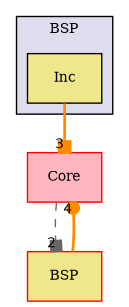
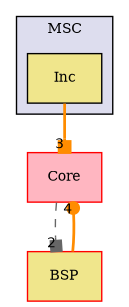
(65, 30) -> (65, 30)
